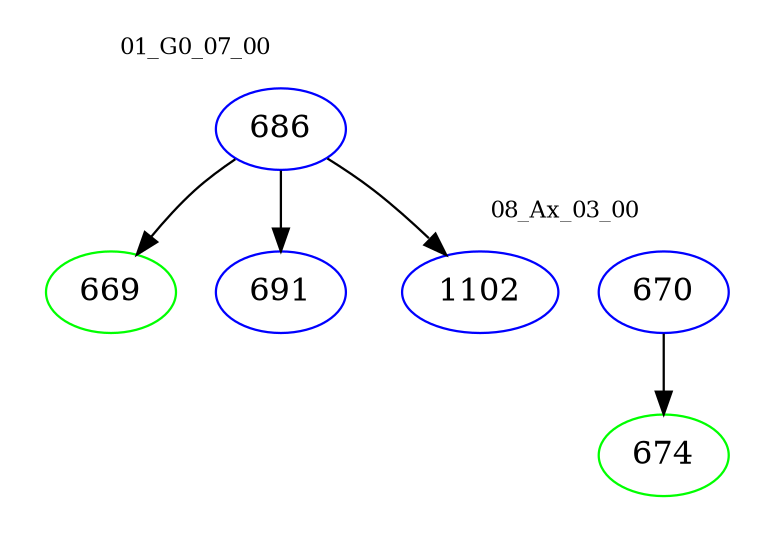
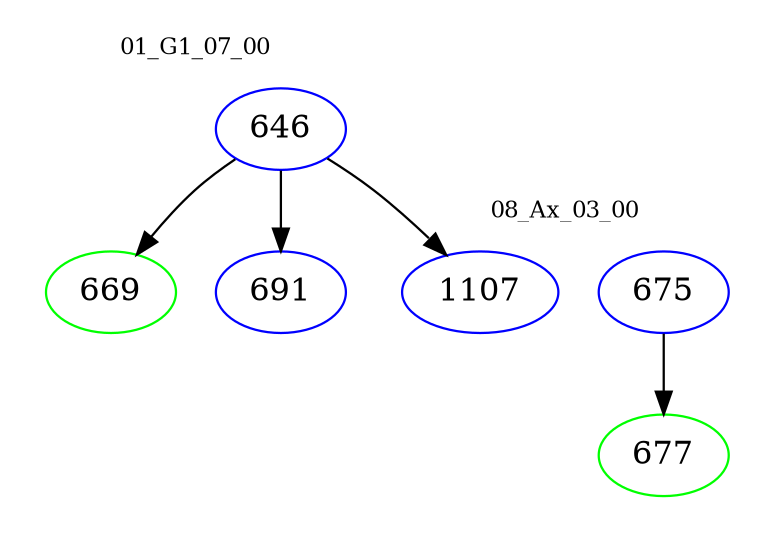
(196, 49) -> (196, 49)
(281, 129) -> (281, 129)
(480, 292) -> (480, 292)
(664, 292) -> (664, 292)
(664, 455) -> (664, 455)
